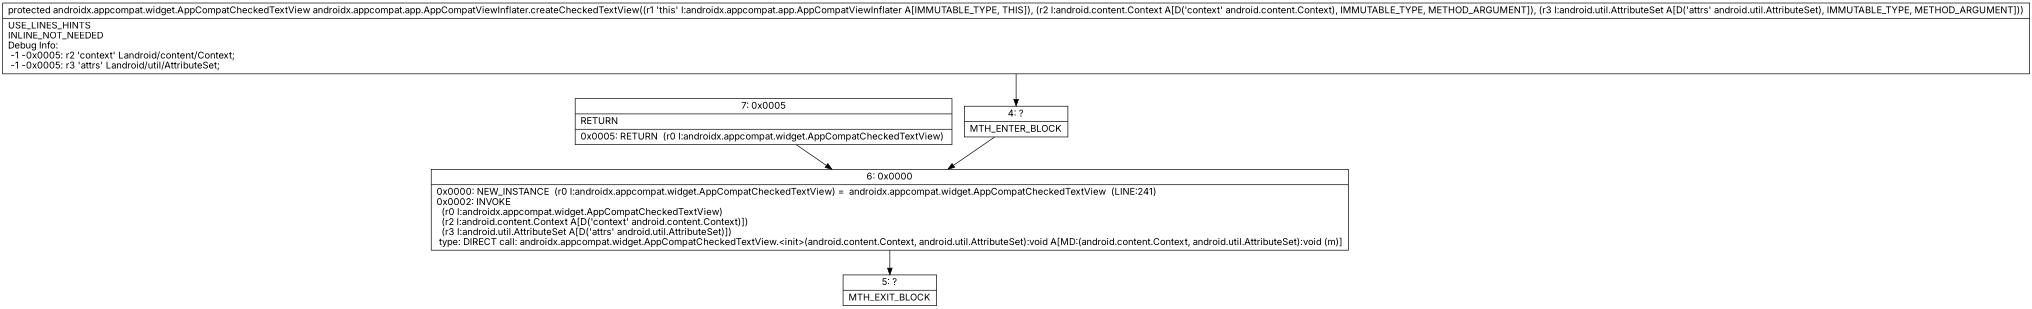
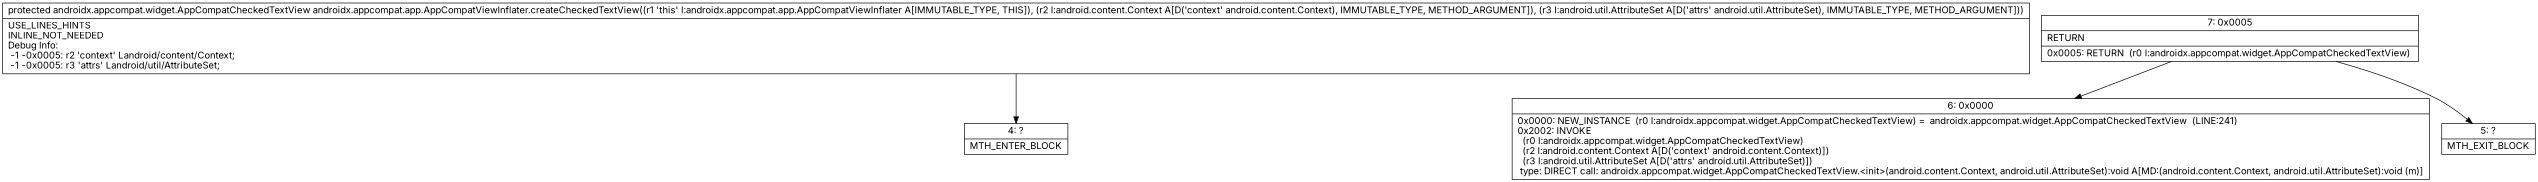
(974, 151) -> none
(476, 202) -> (1557, 131)
(890, 259) -> (2404, 84)
